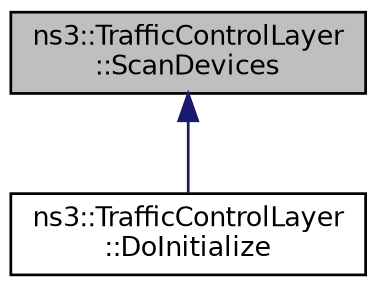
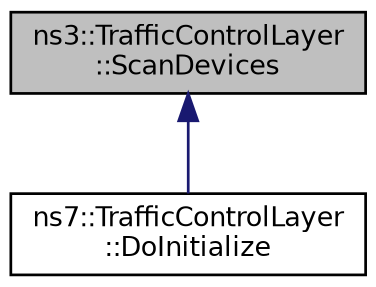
(188, 234) -> (188, 234)
